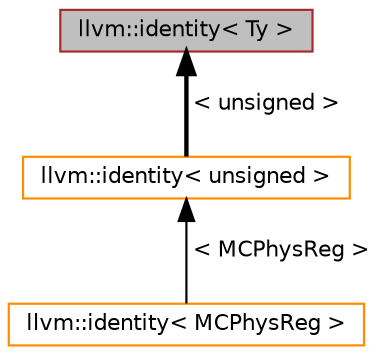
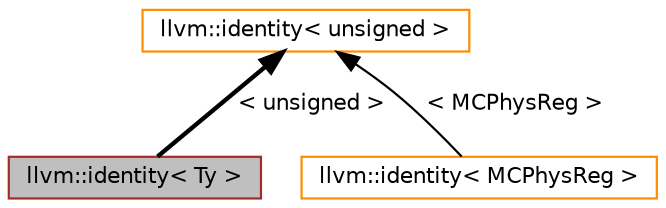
(186, 116) -> (212, 111)
